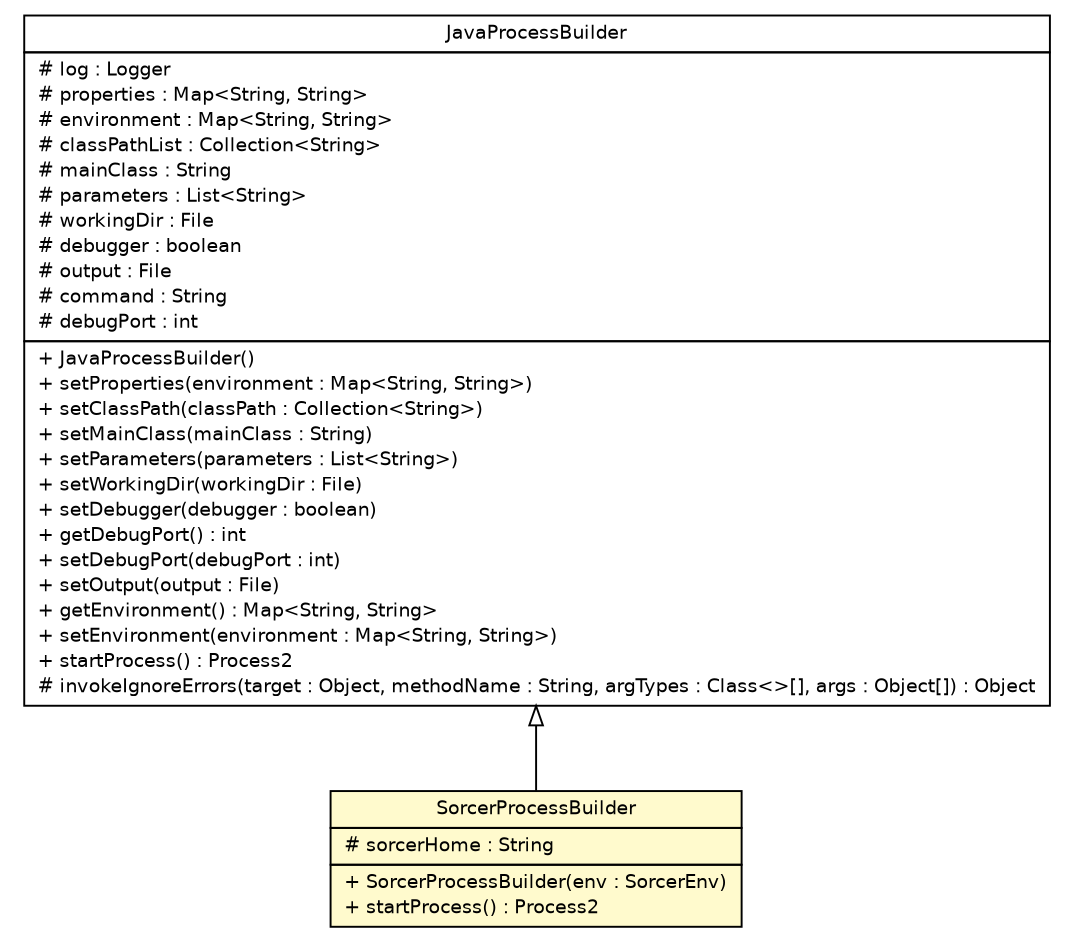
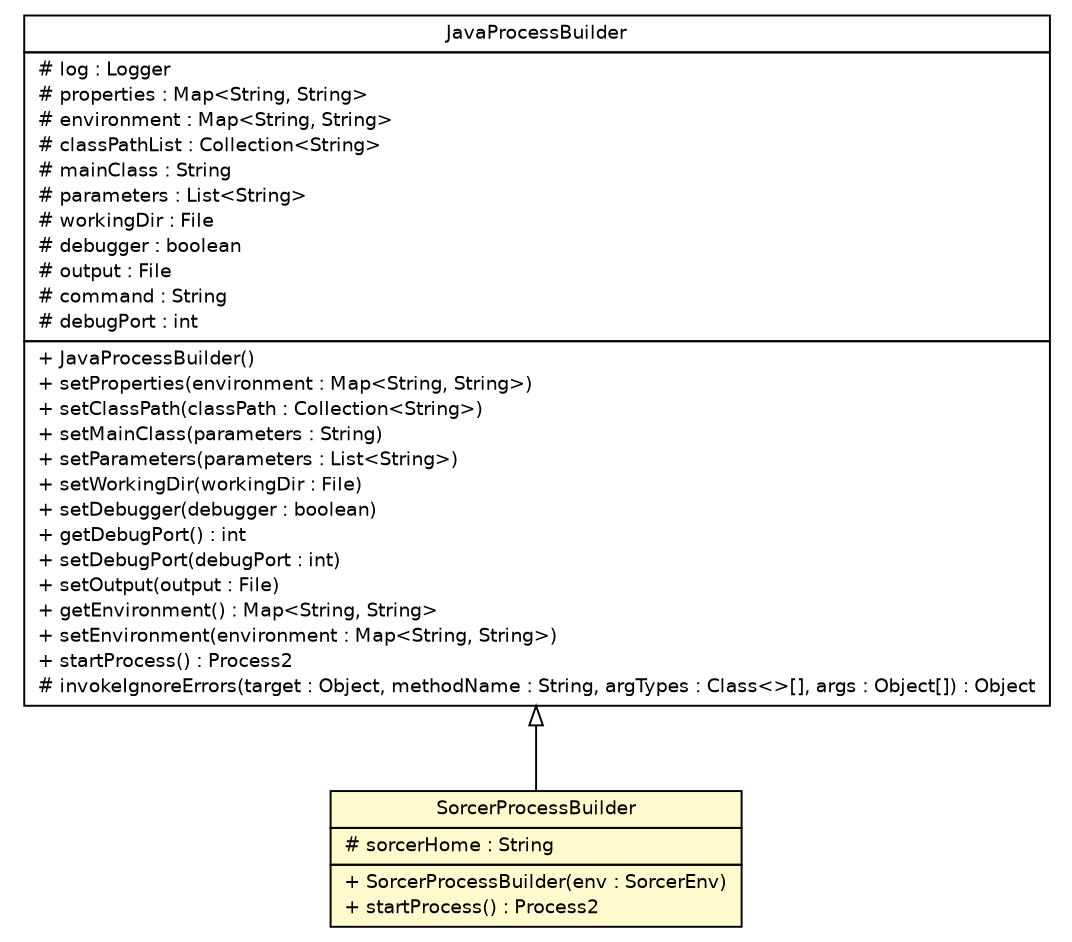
(206, 434) -> (210, 434)
